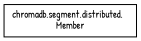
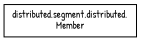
(70, 21) -> (70, 21)
